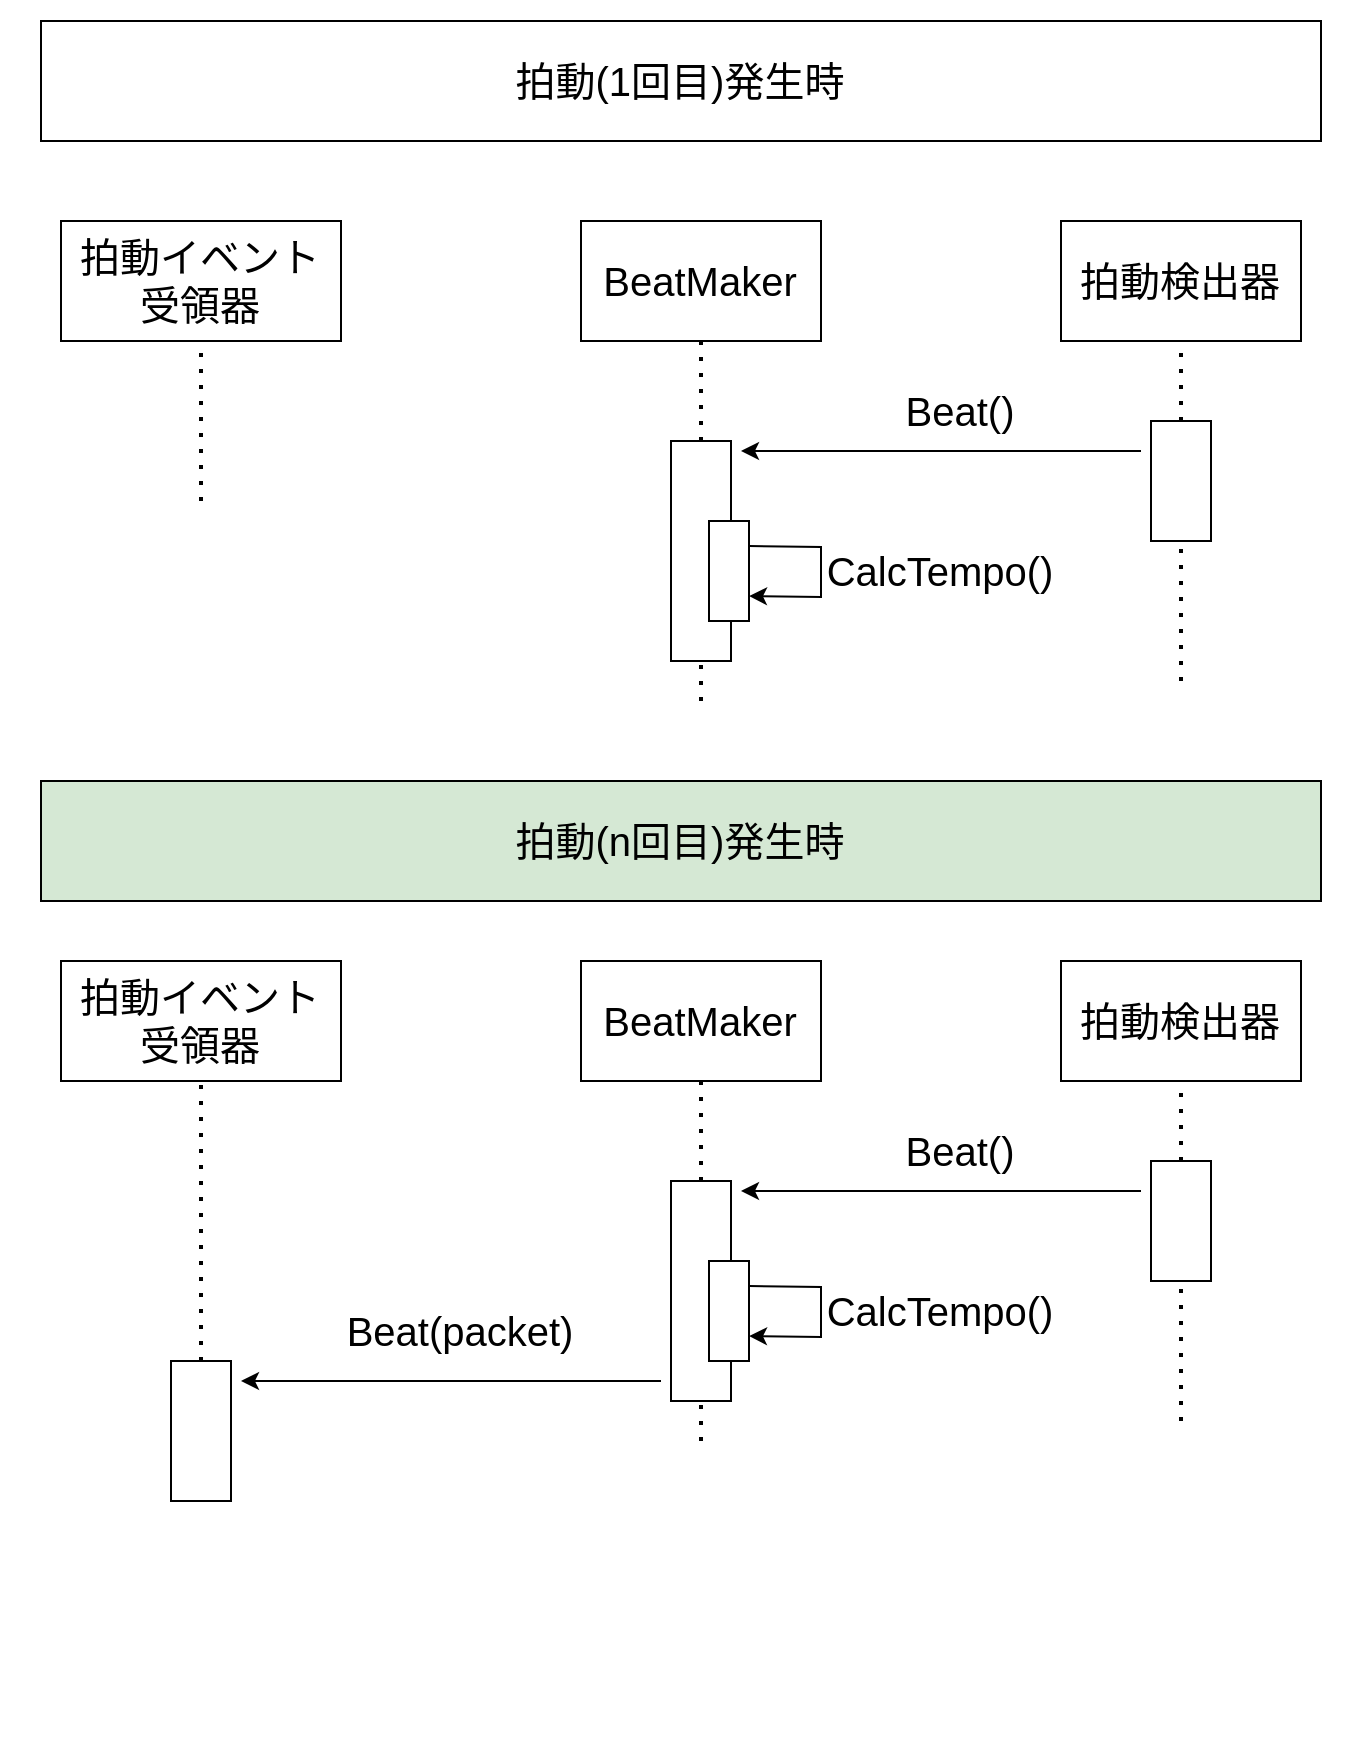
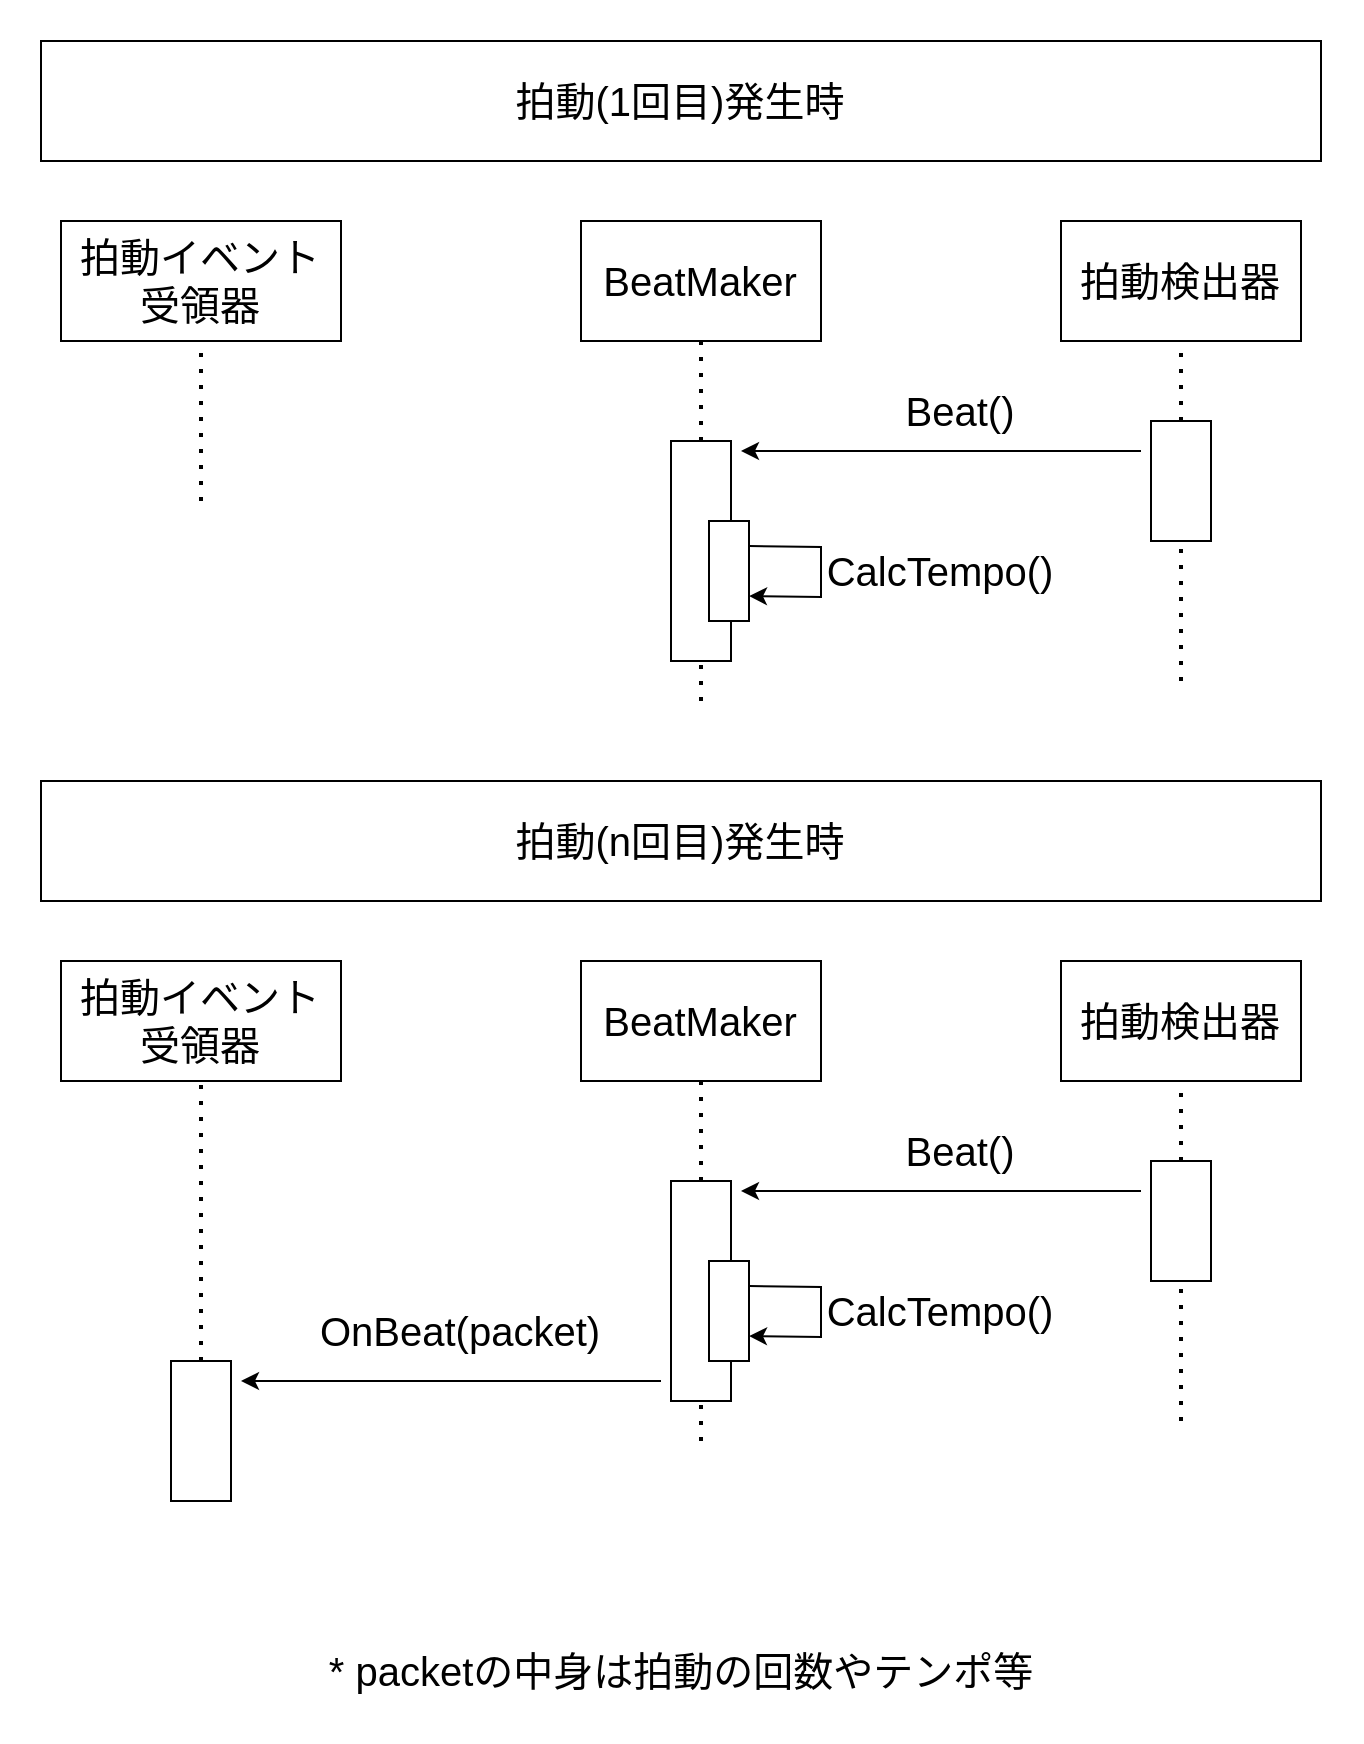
(681, 81) -> (681, 101)
(681, 841) -> (681, 841)
(461, 1331) -> (461, 1331)
none -> (681, 1671)
